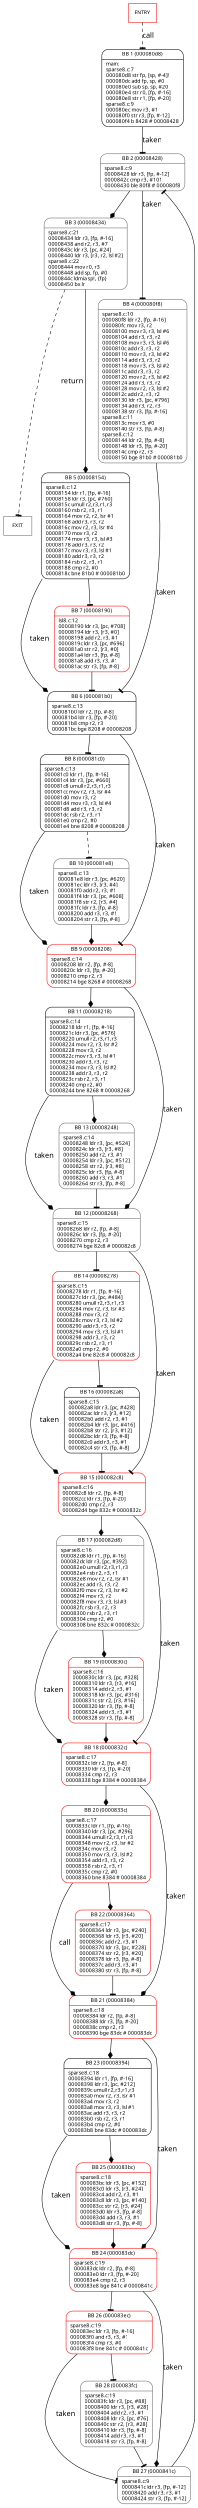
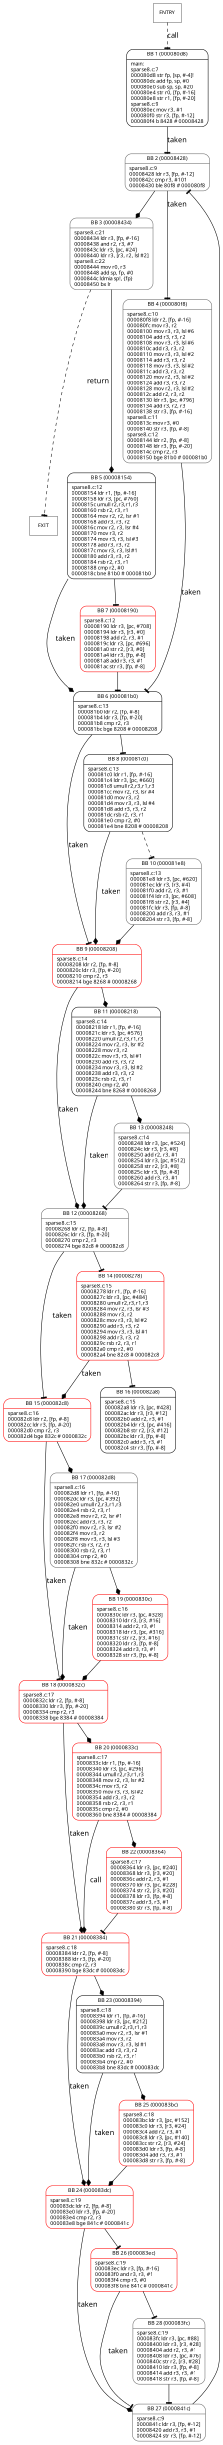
(143, 13) -> (167, 13)
(68, 621) -> (100, 621)
(102, 1462) -> none
